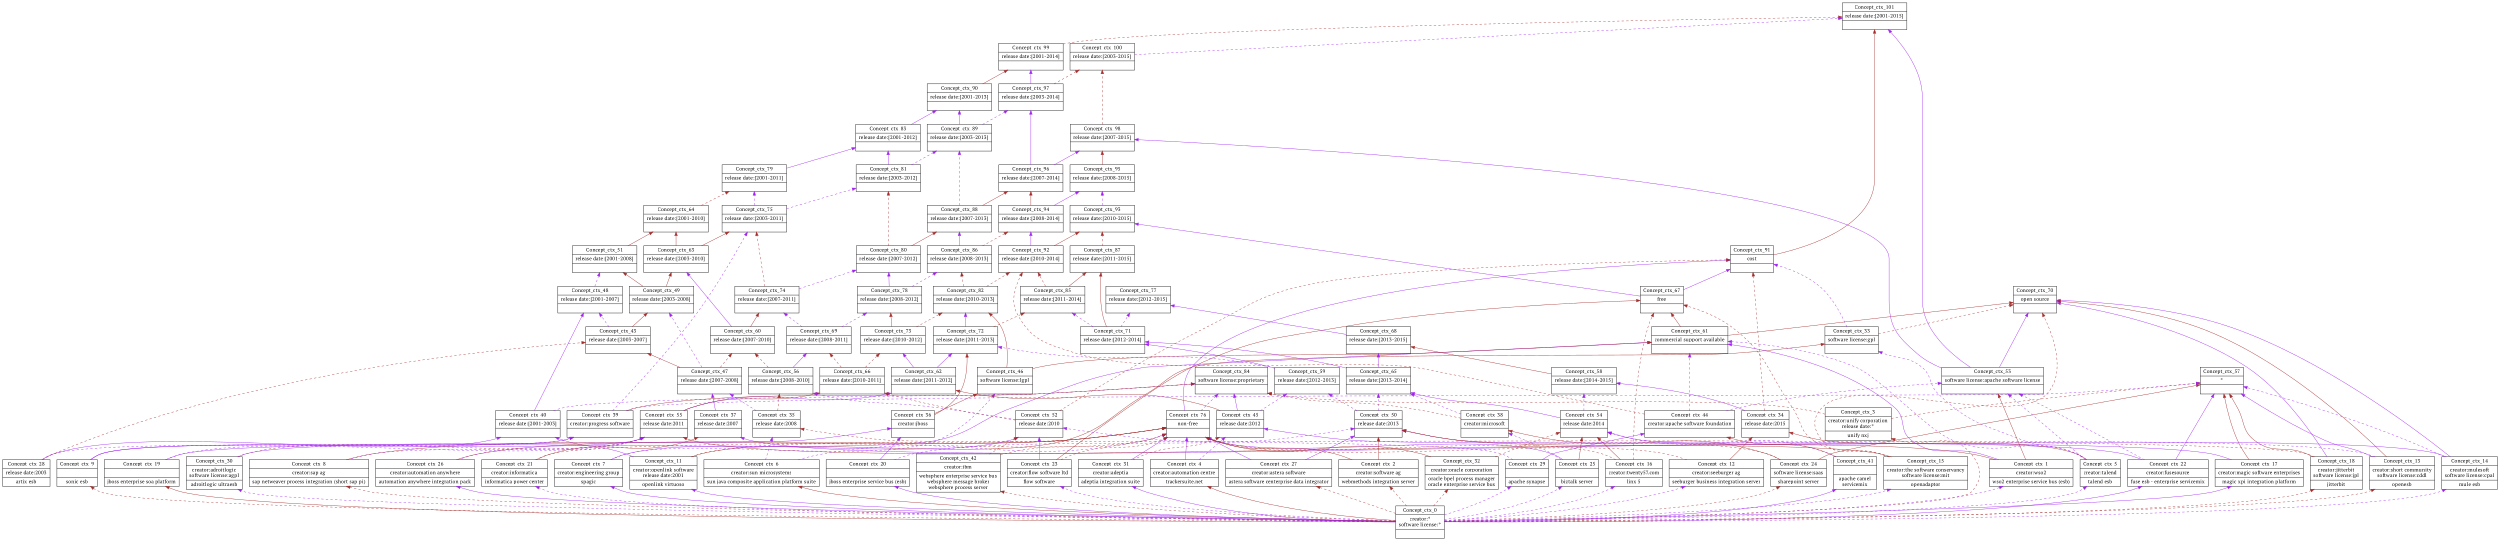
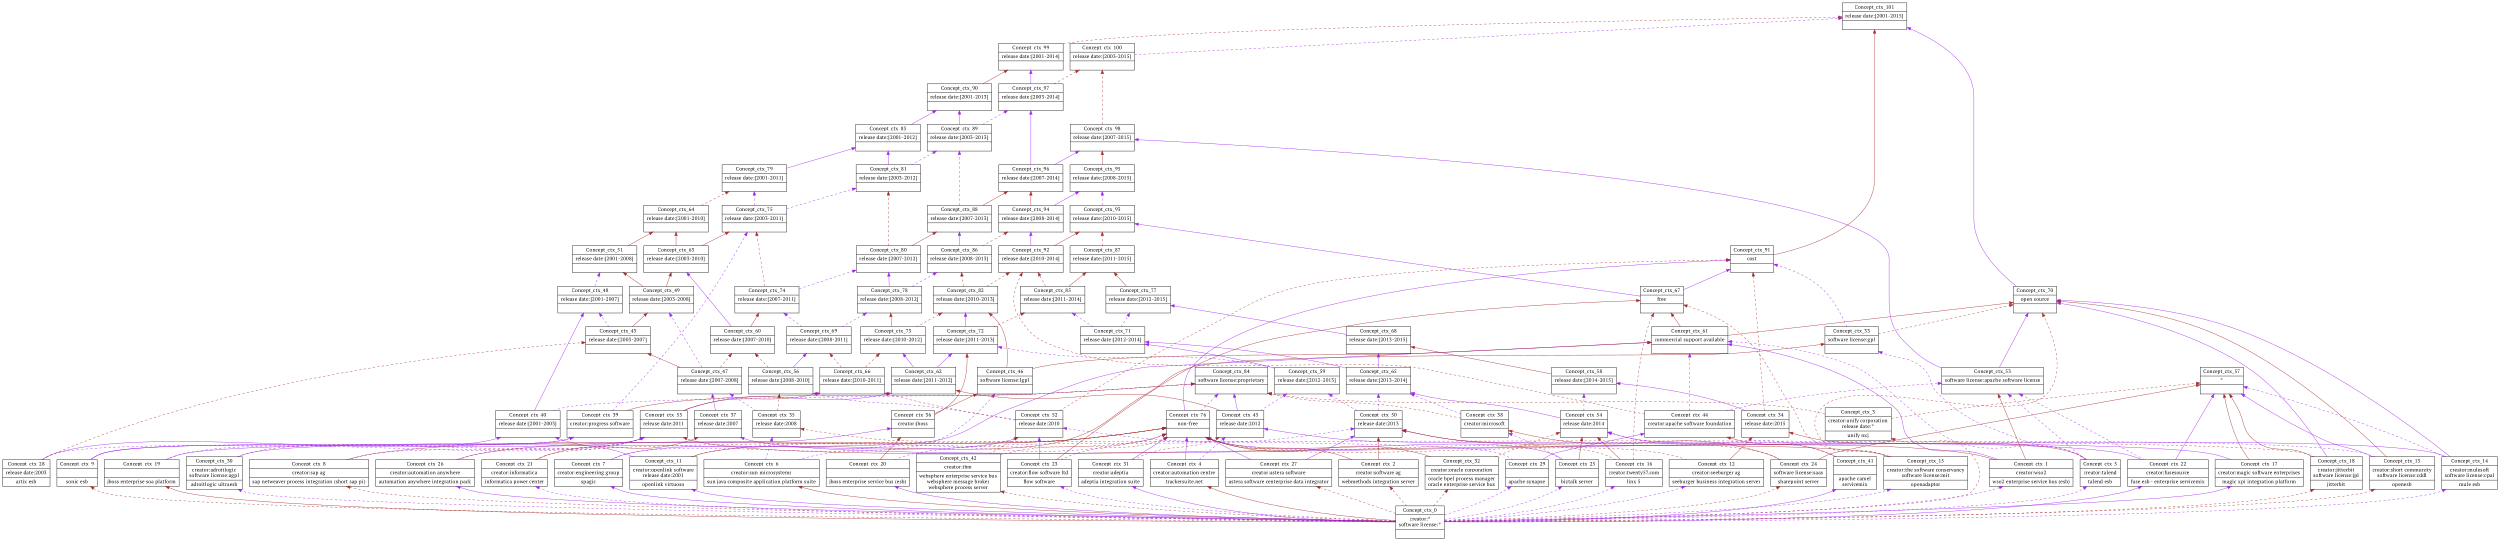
(1922, 205) -> (1974, 150)
(1101, 302) -> (1122, 281)
(1411, 396) -> none
(889, 450) -> (889, 450)
